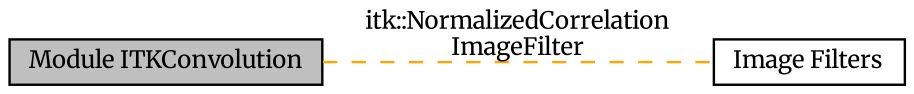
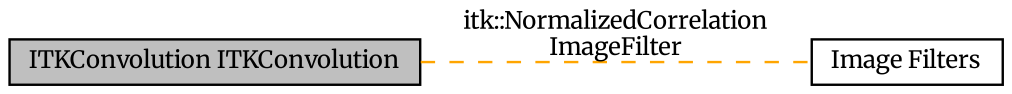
(166, 62) -> (215, 62)
